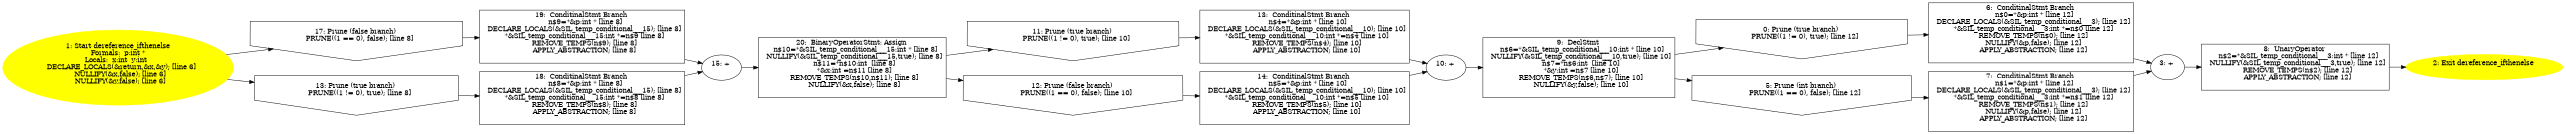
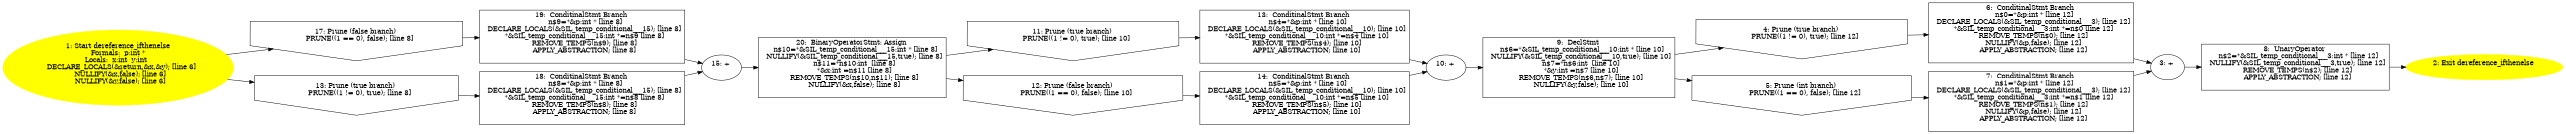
(1802, 37) -> (1802, 37)
